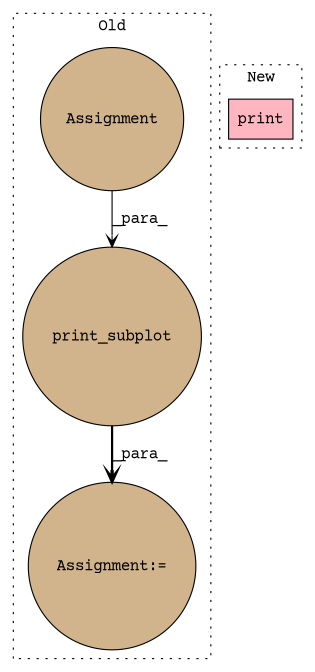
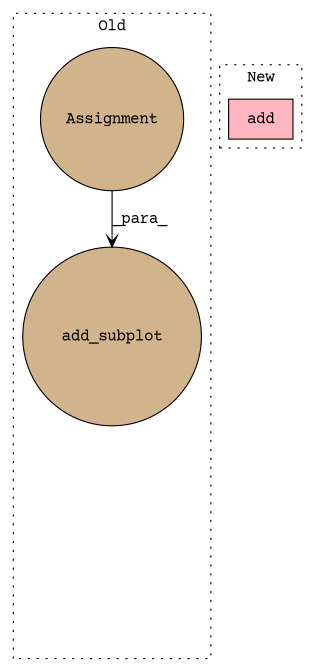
(261, 119) -> (261, 119)
(112, 336) -> (112, 336)
(112, 566) -> none
